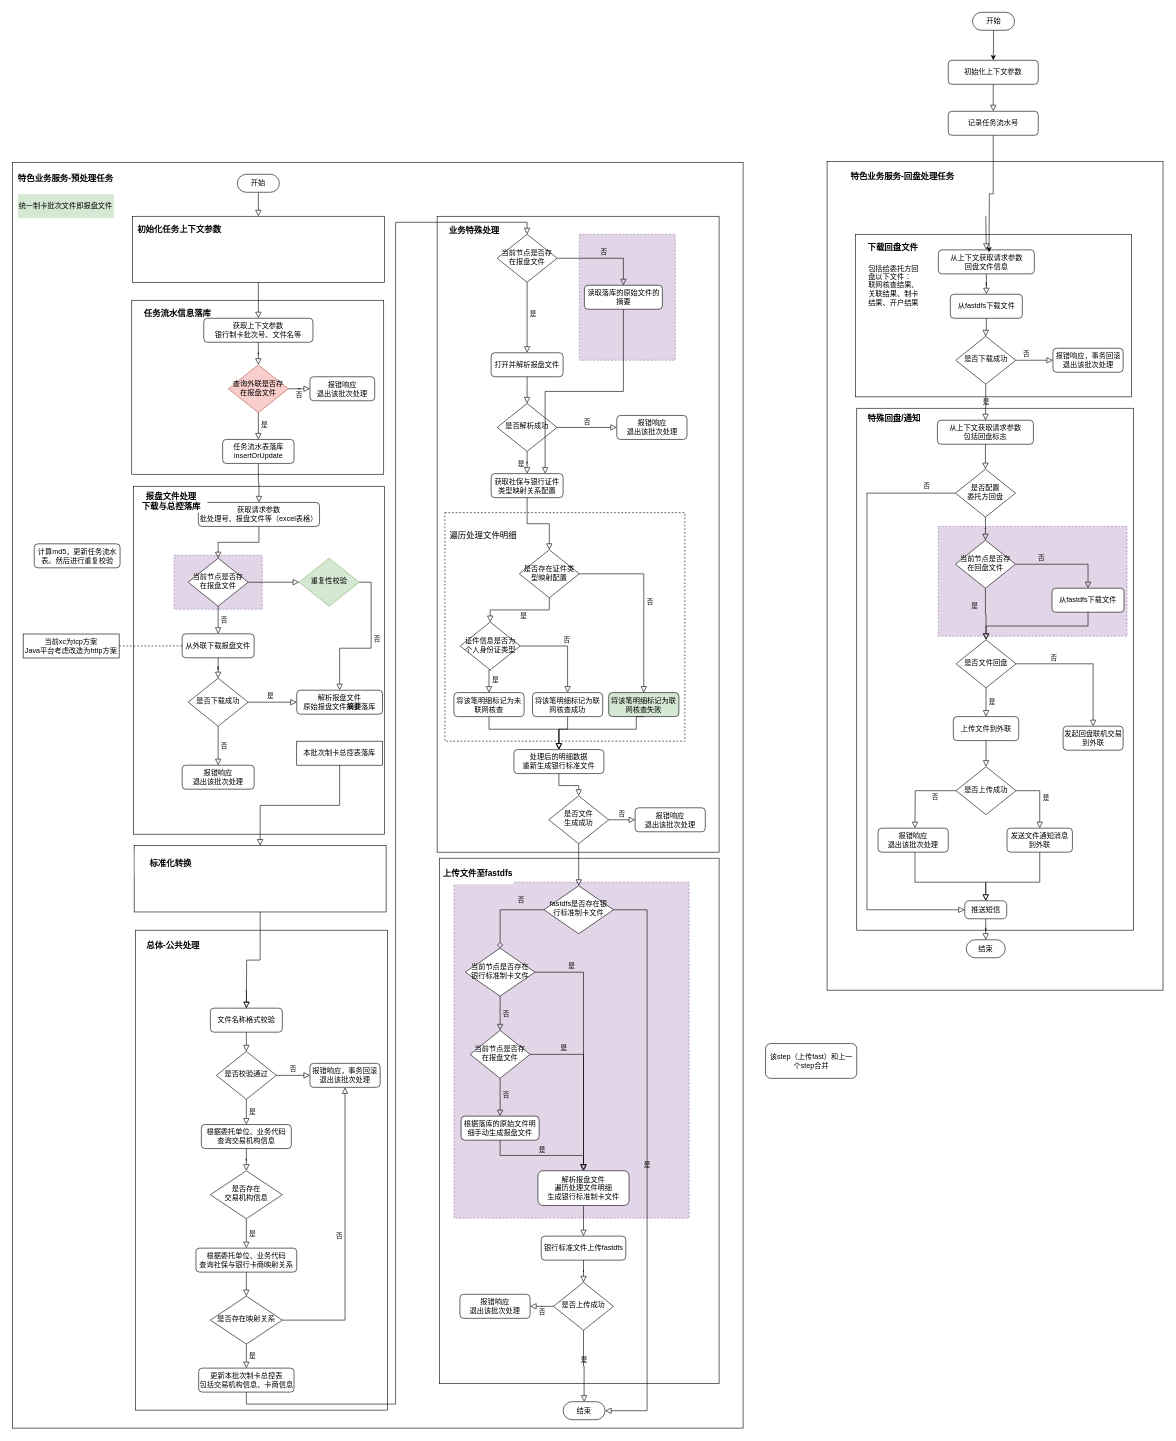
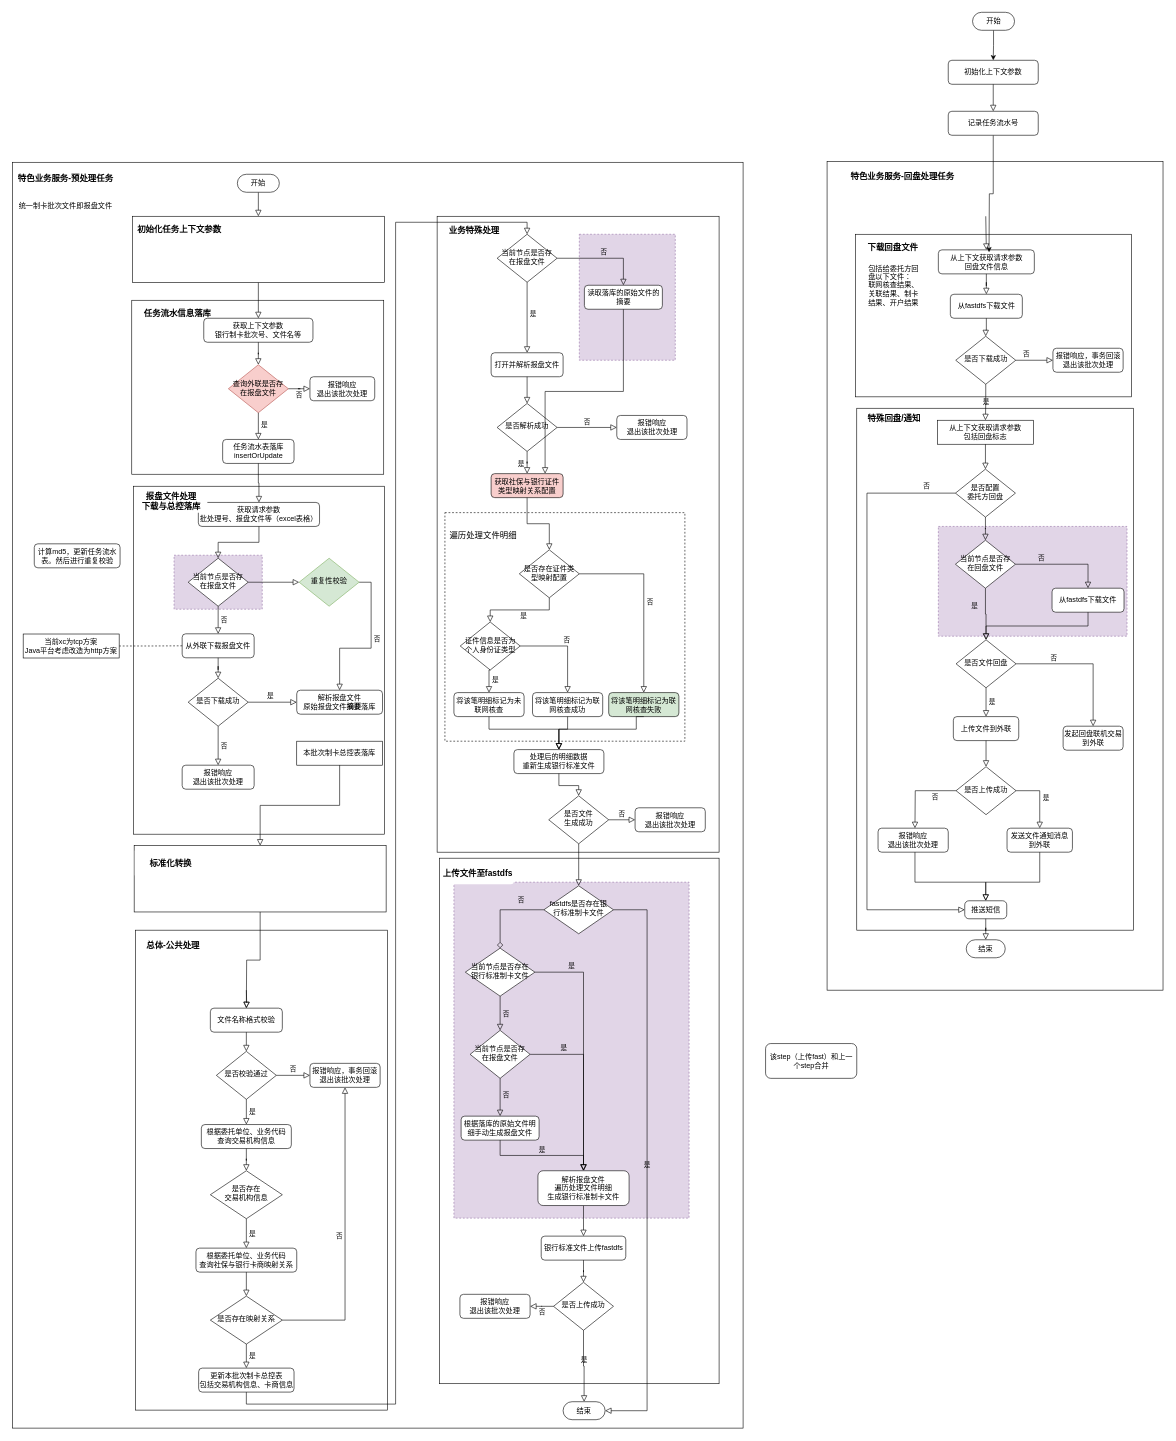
(66, 206) -> (66, 206)
(986, 432) -> (986, 432)
(527, 486) -> (527, 486)
